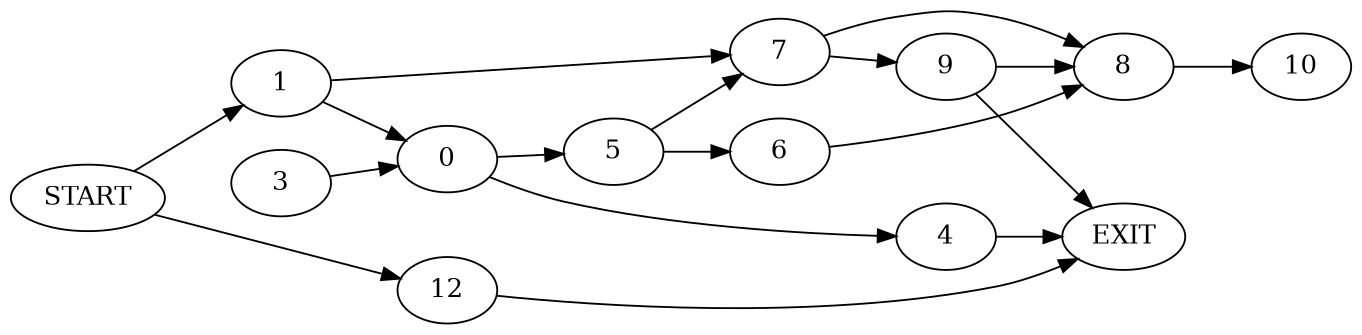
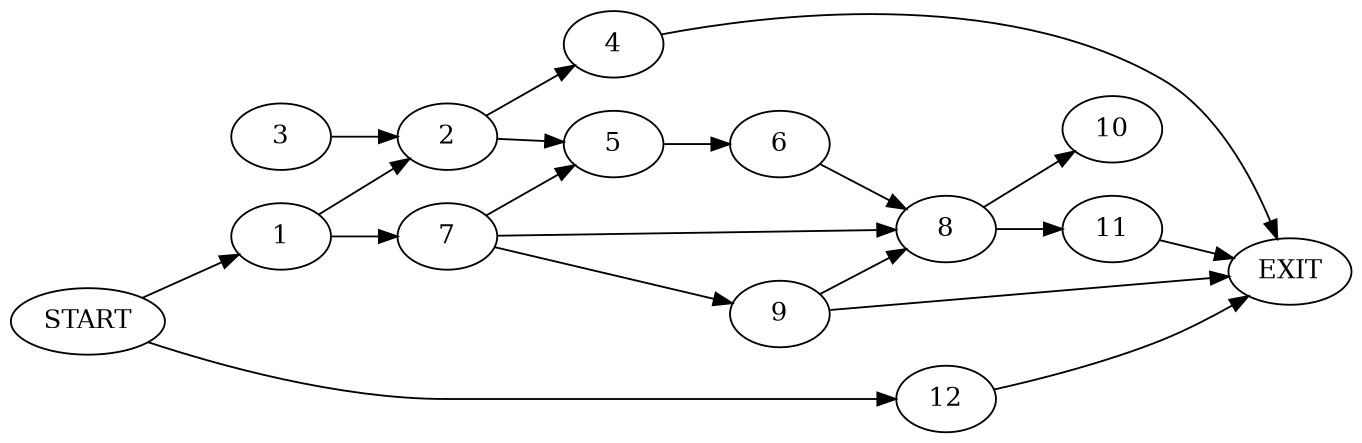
(689, 107) -> (522, 195)
(447, 159) -> (447, 137)
none -> (1112, 229)
